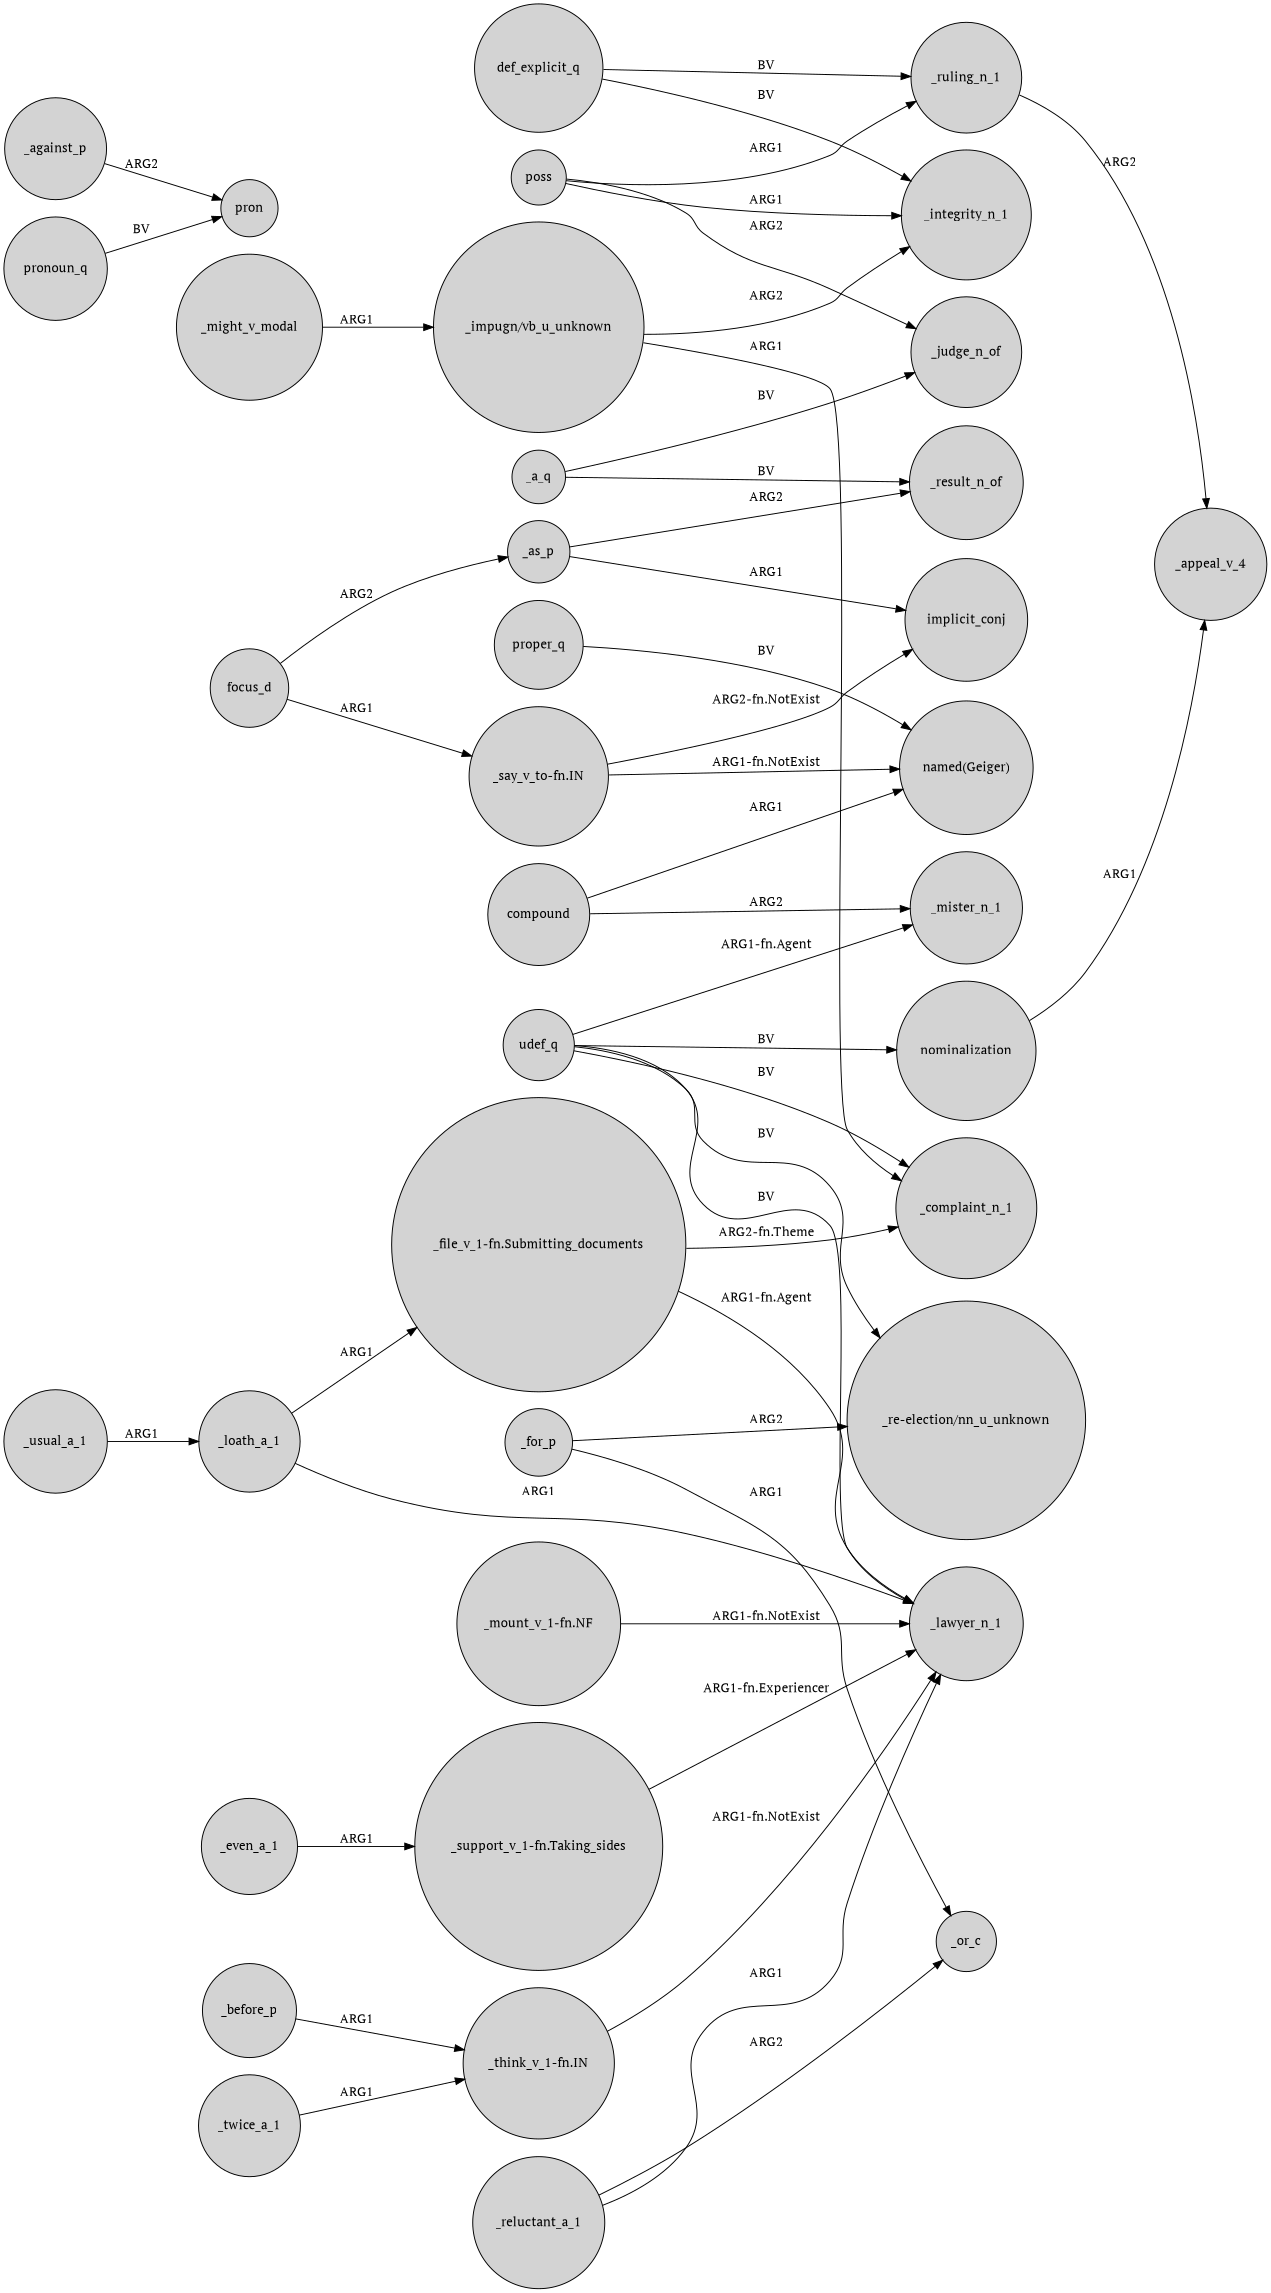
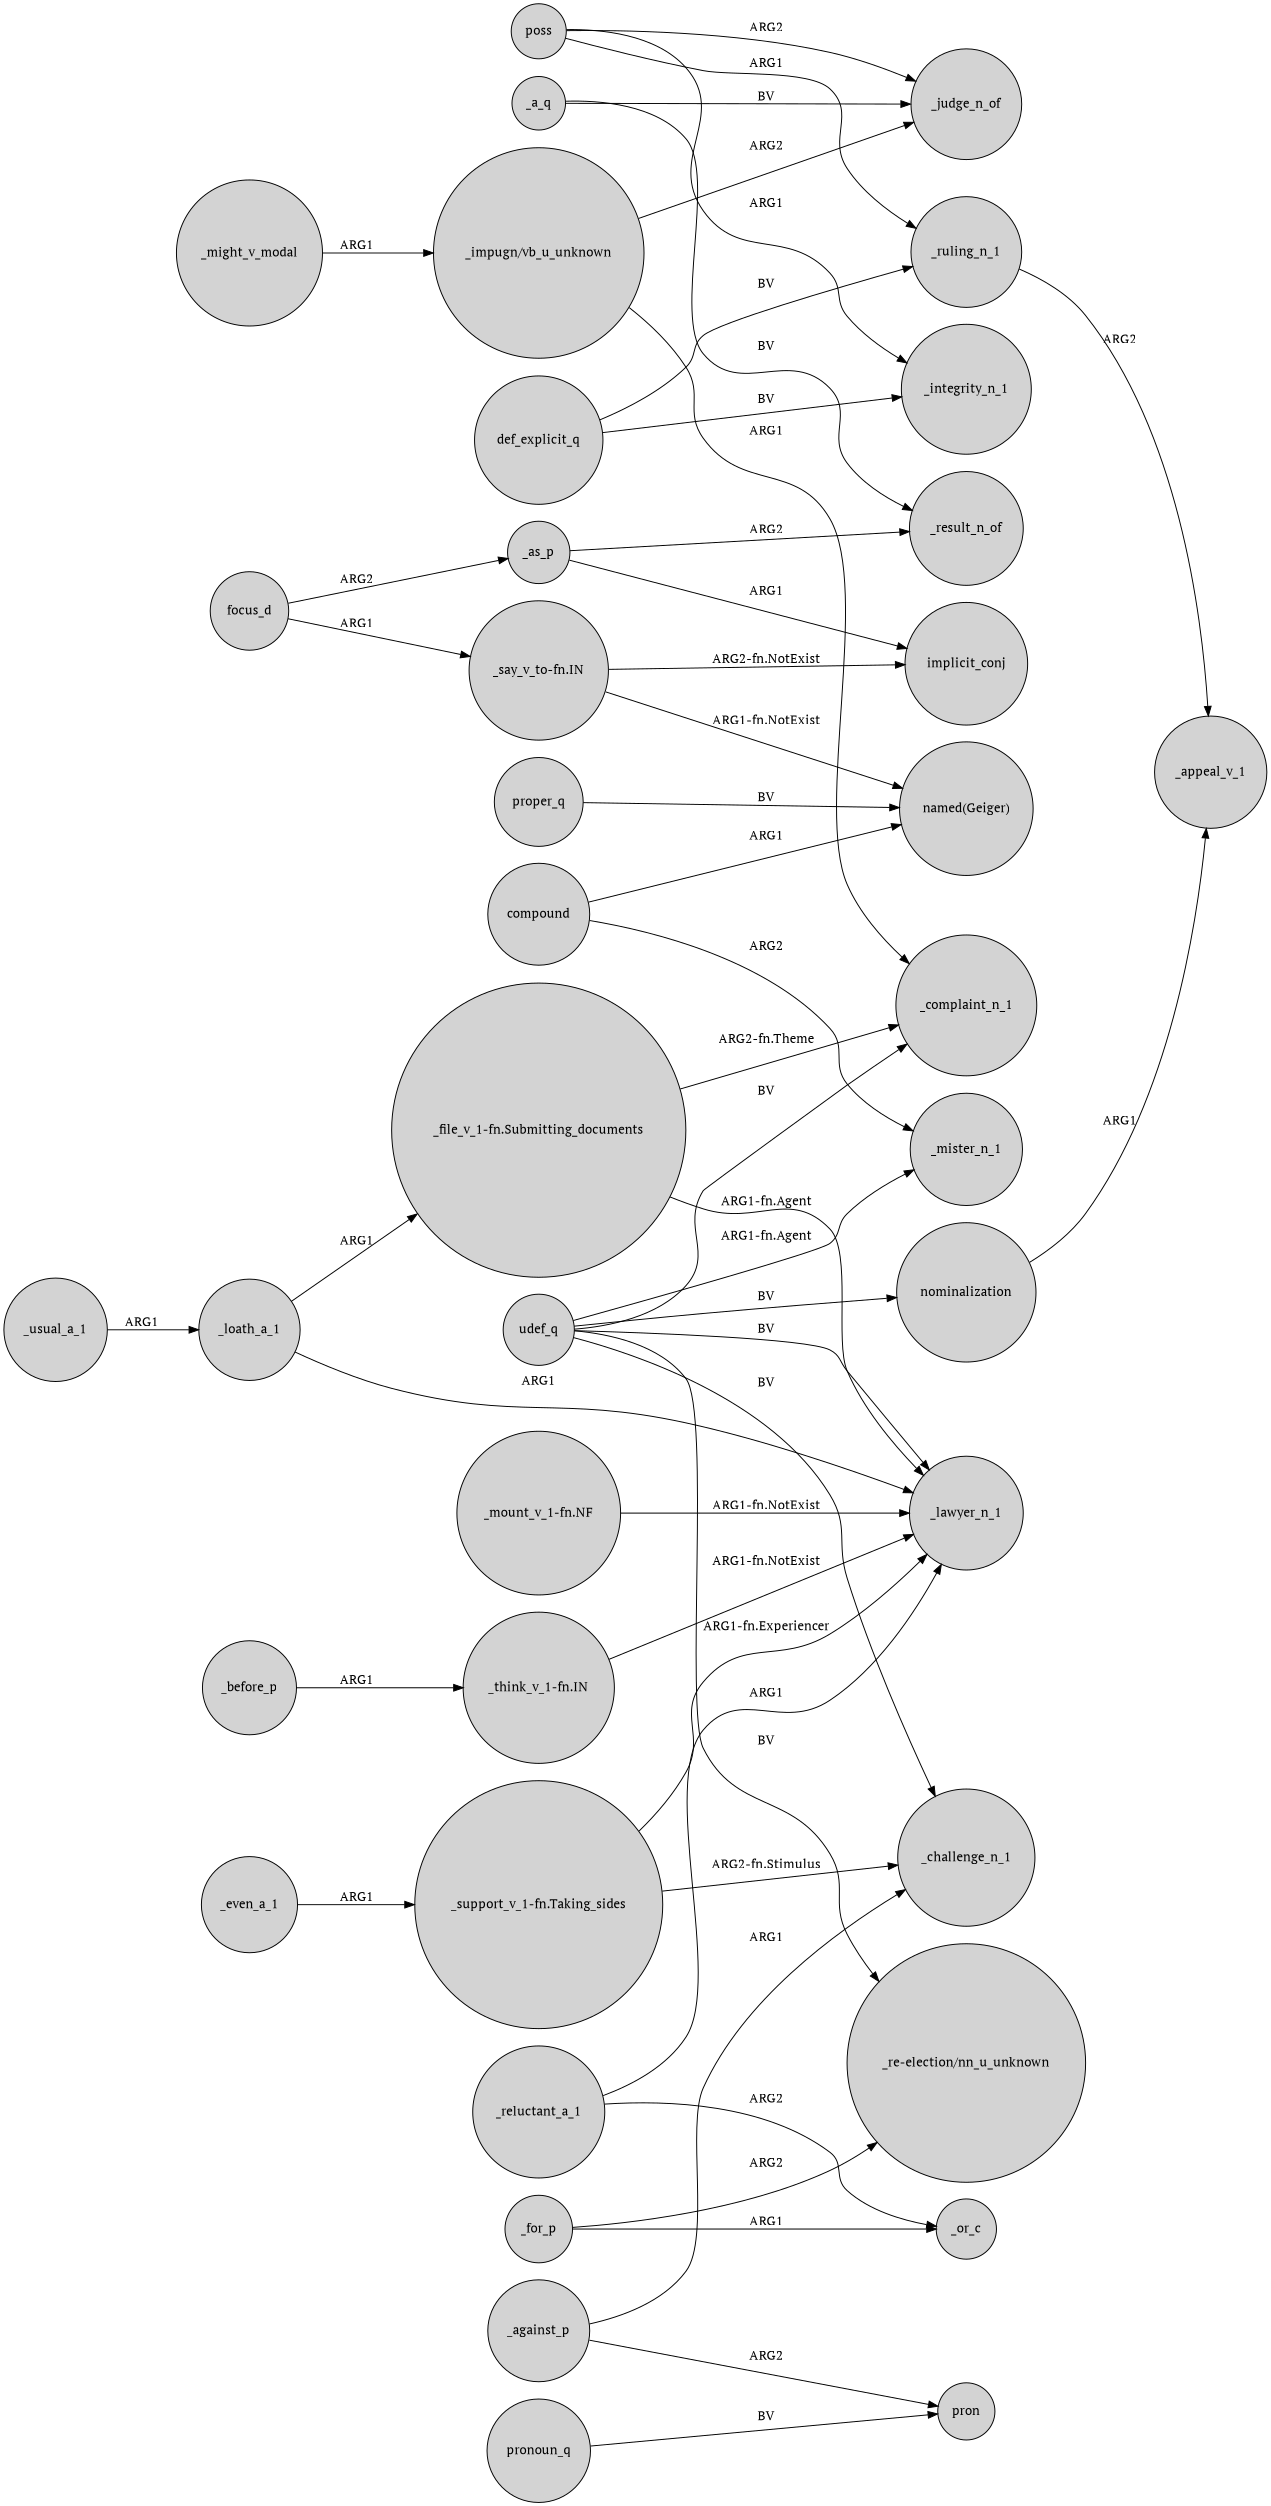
(782, 319) -> (772, 172)
(1211, 564) -> (1211, 772)
none -> (966, 1858)
(249, 2126) -> none
